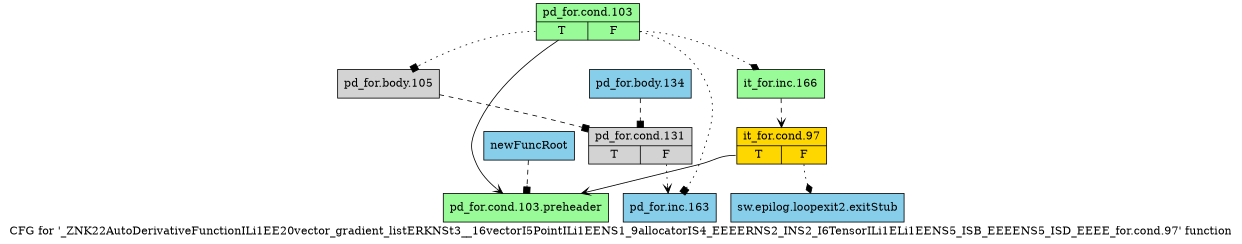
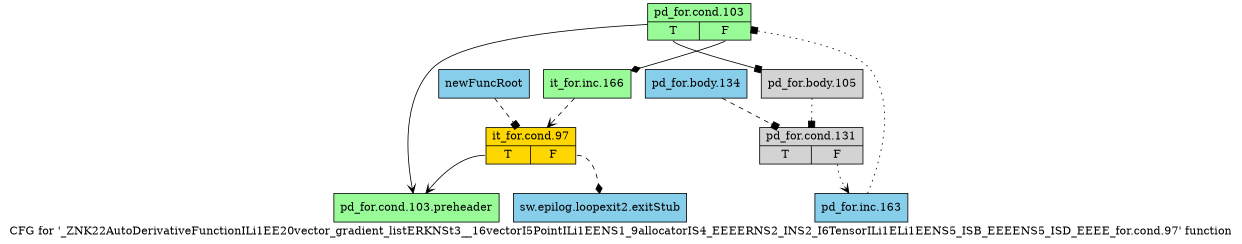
(475, 42) -> (712, 56)
(697, 42) -> (683, 55)
(710, 93) -> (873, 74)
(510, 110) -> (812, 109)
(528, 173) -> (504, 110)
(805, 174) -> (592, 165)
